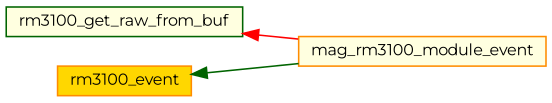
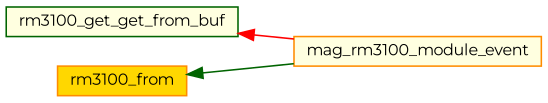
(124, 22) -> (122, 22)
(124, 81) -> (122, 81)
